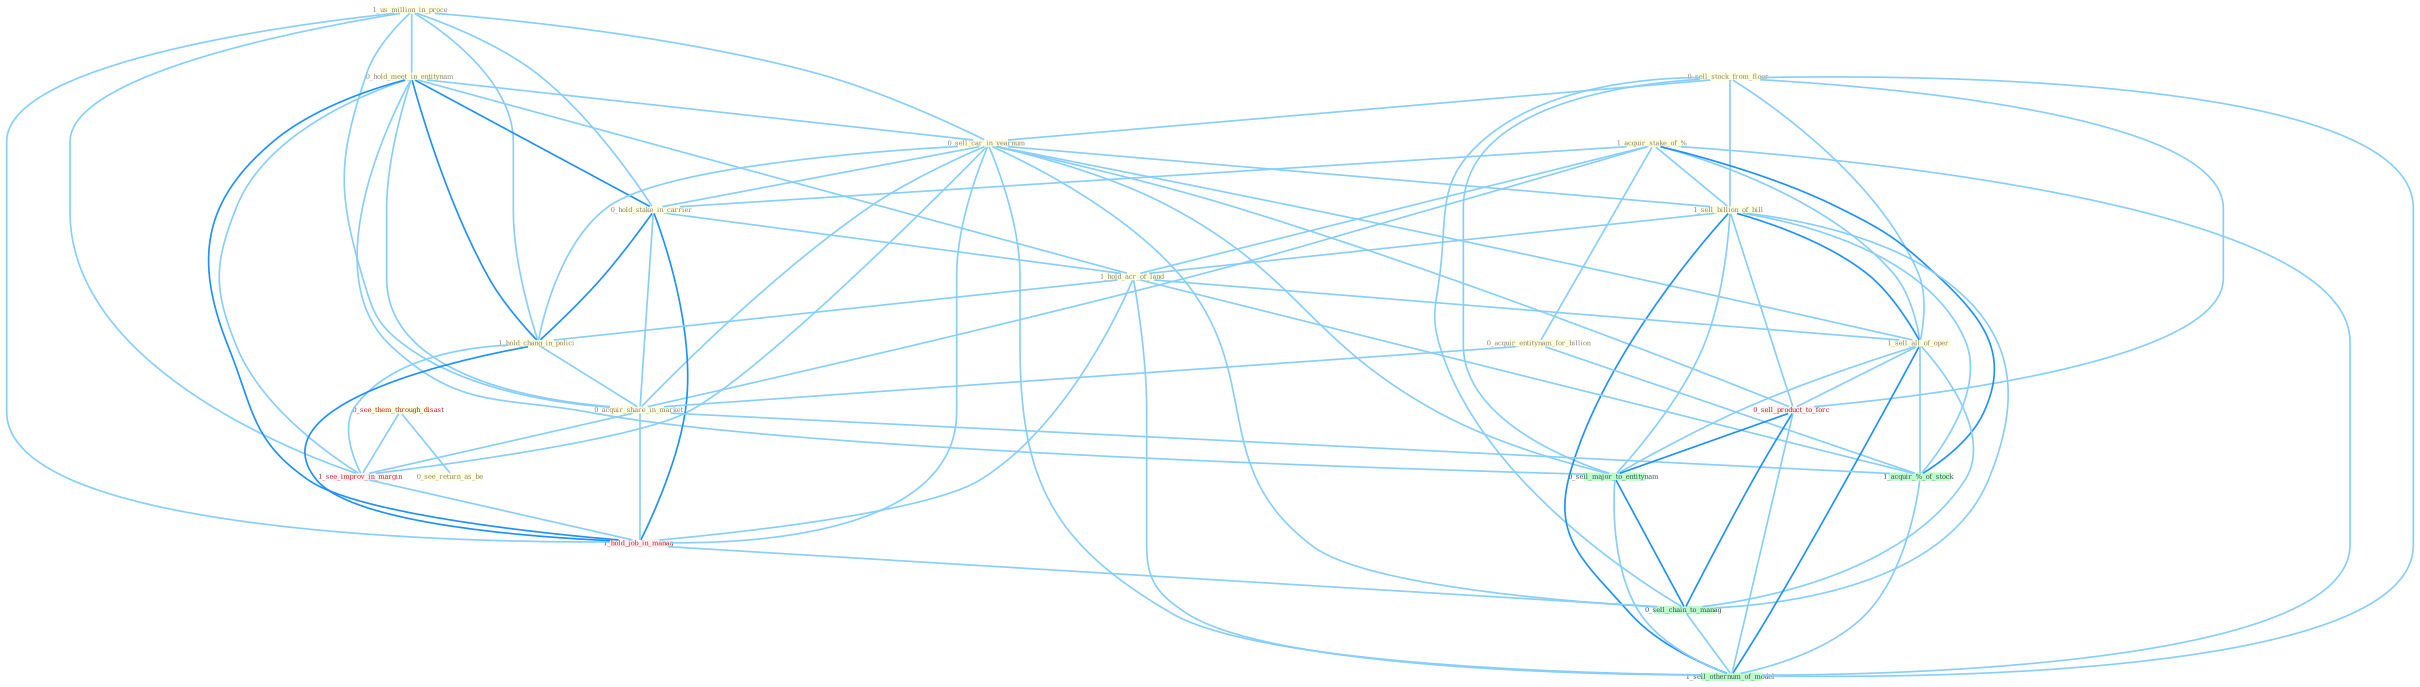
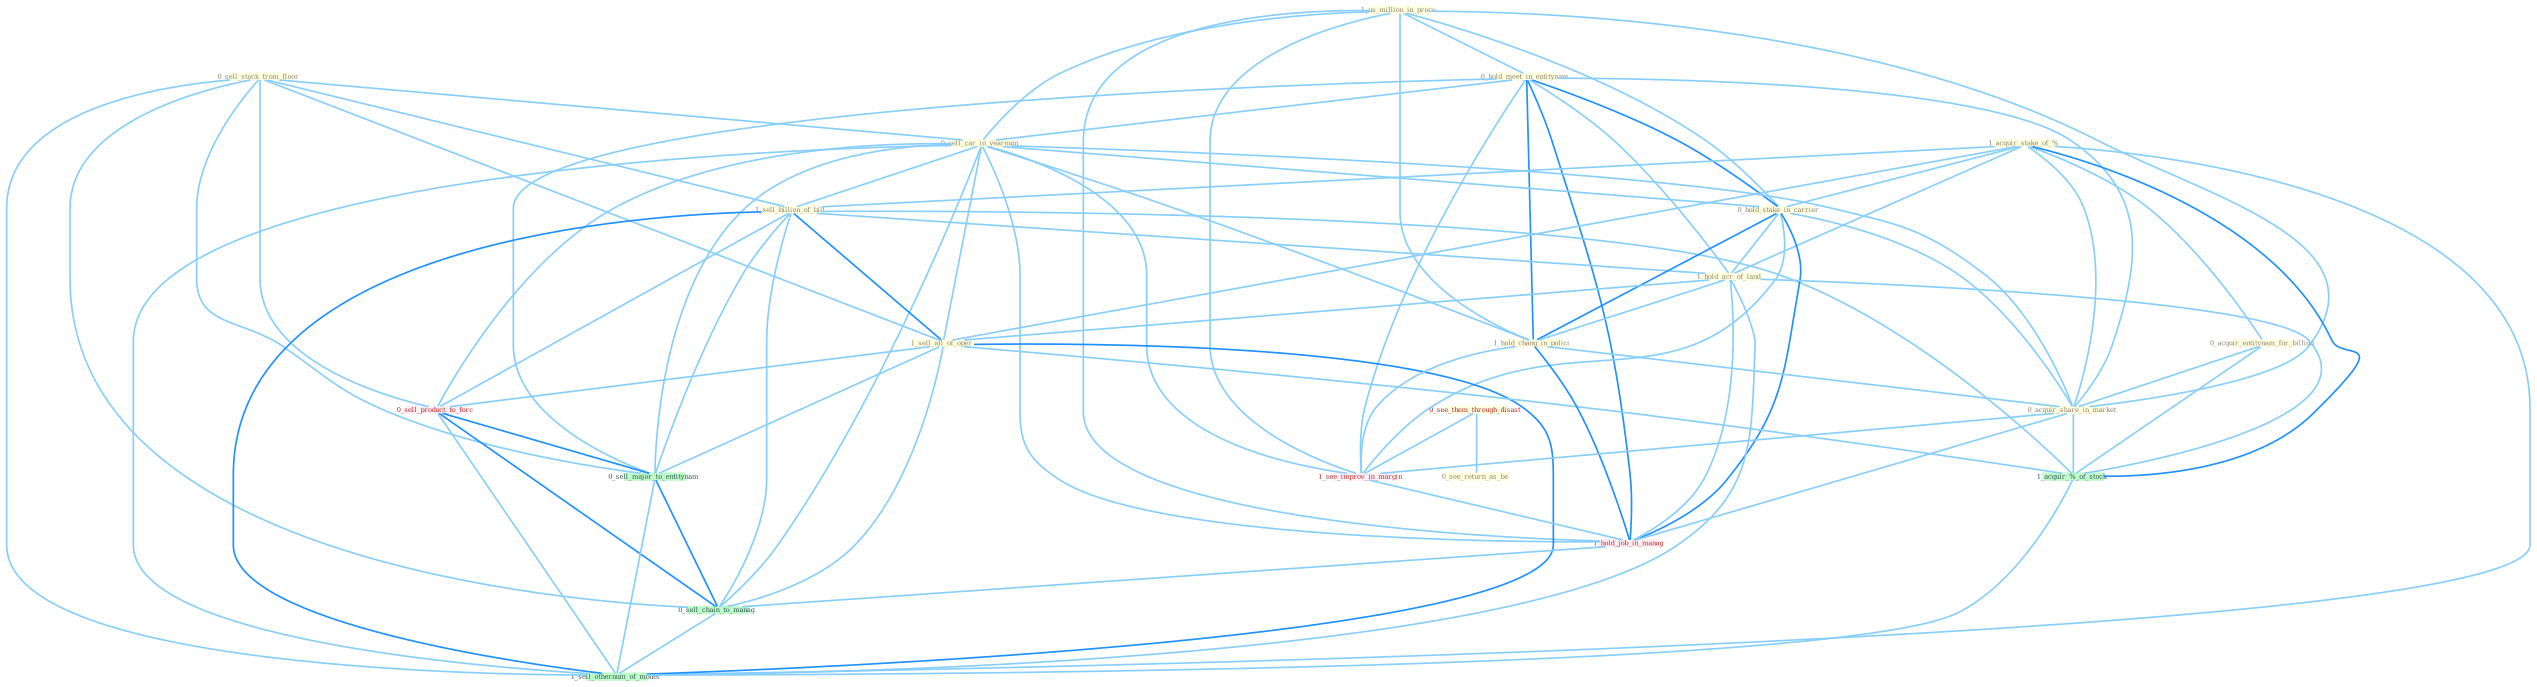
none -> (1585, 362)
